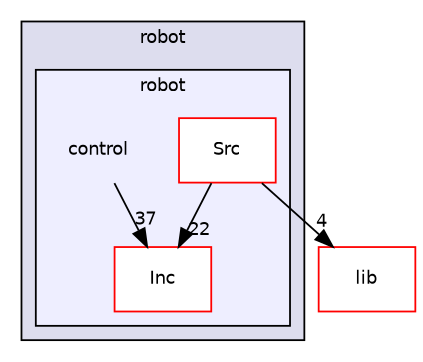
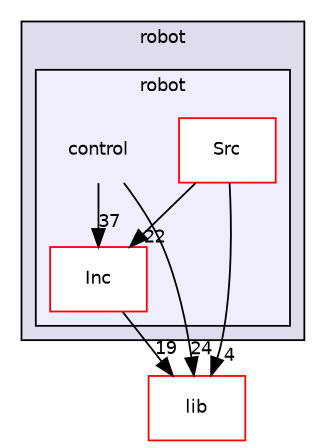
none -> (170, 265)
none -> (142, 337)
